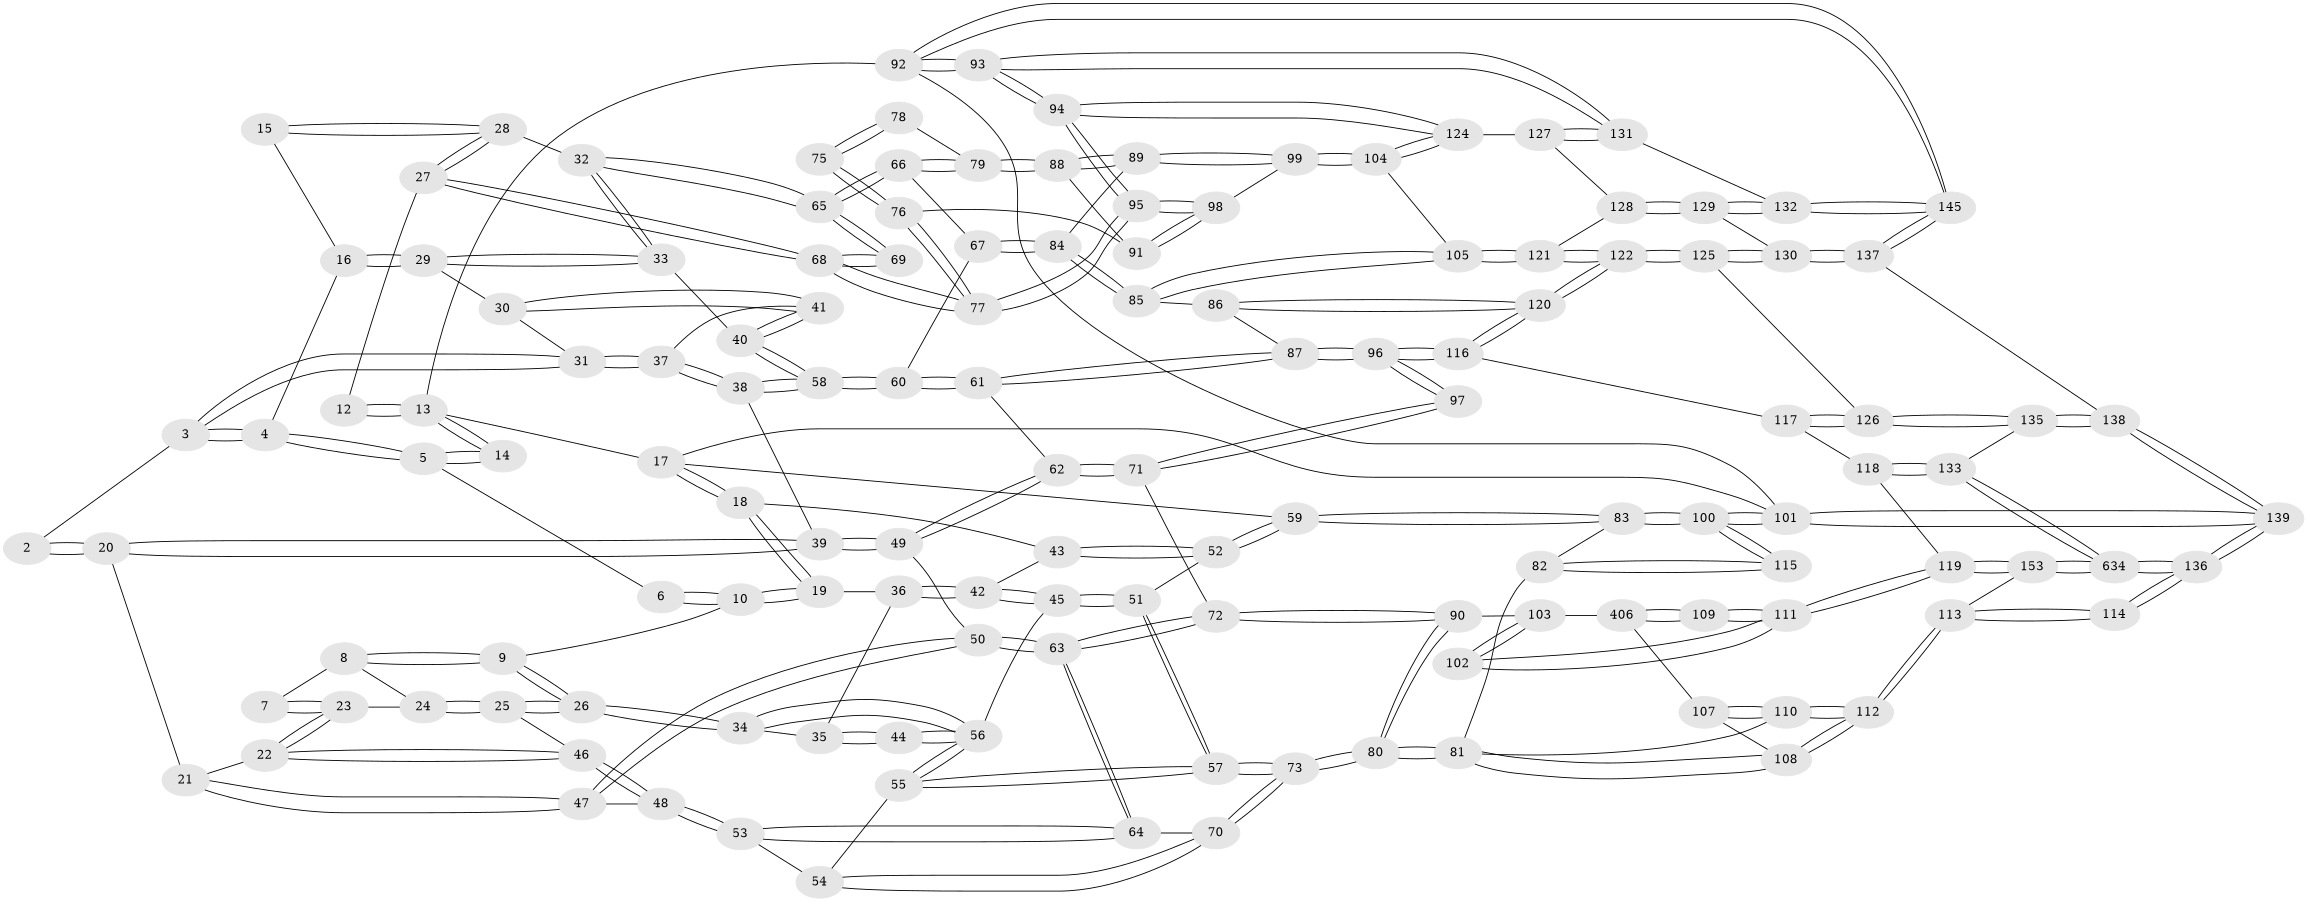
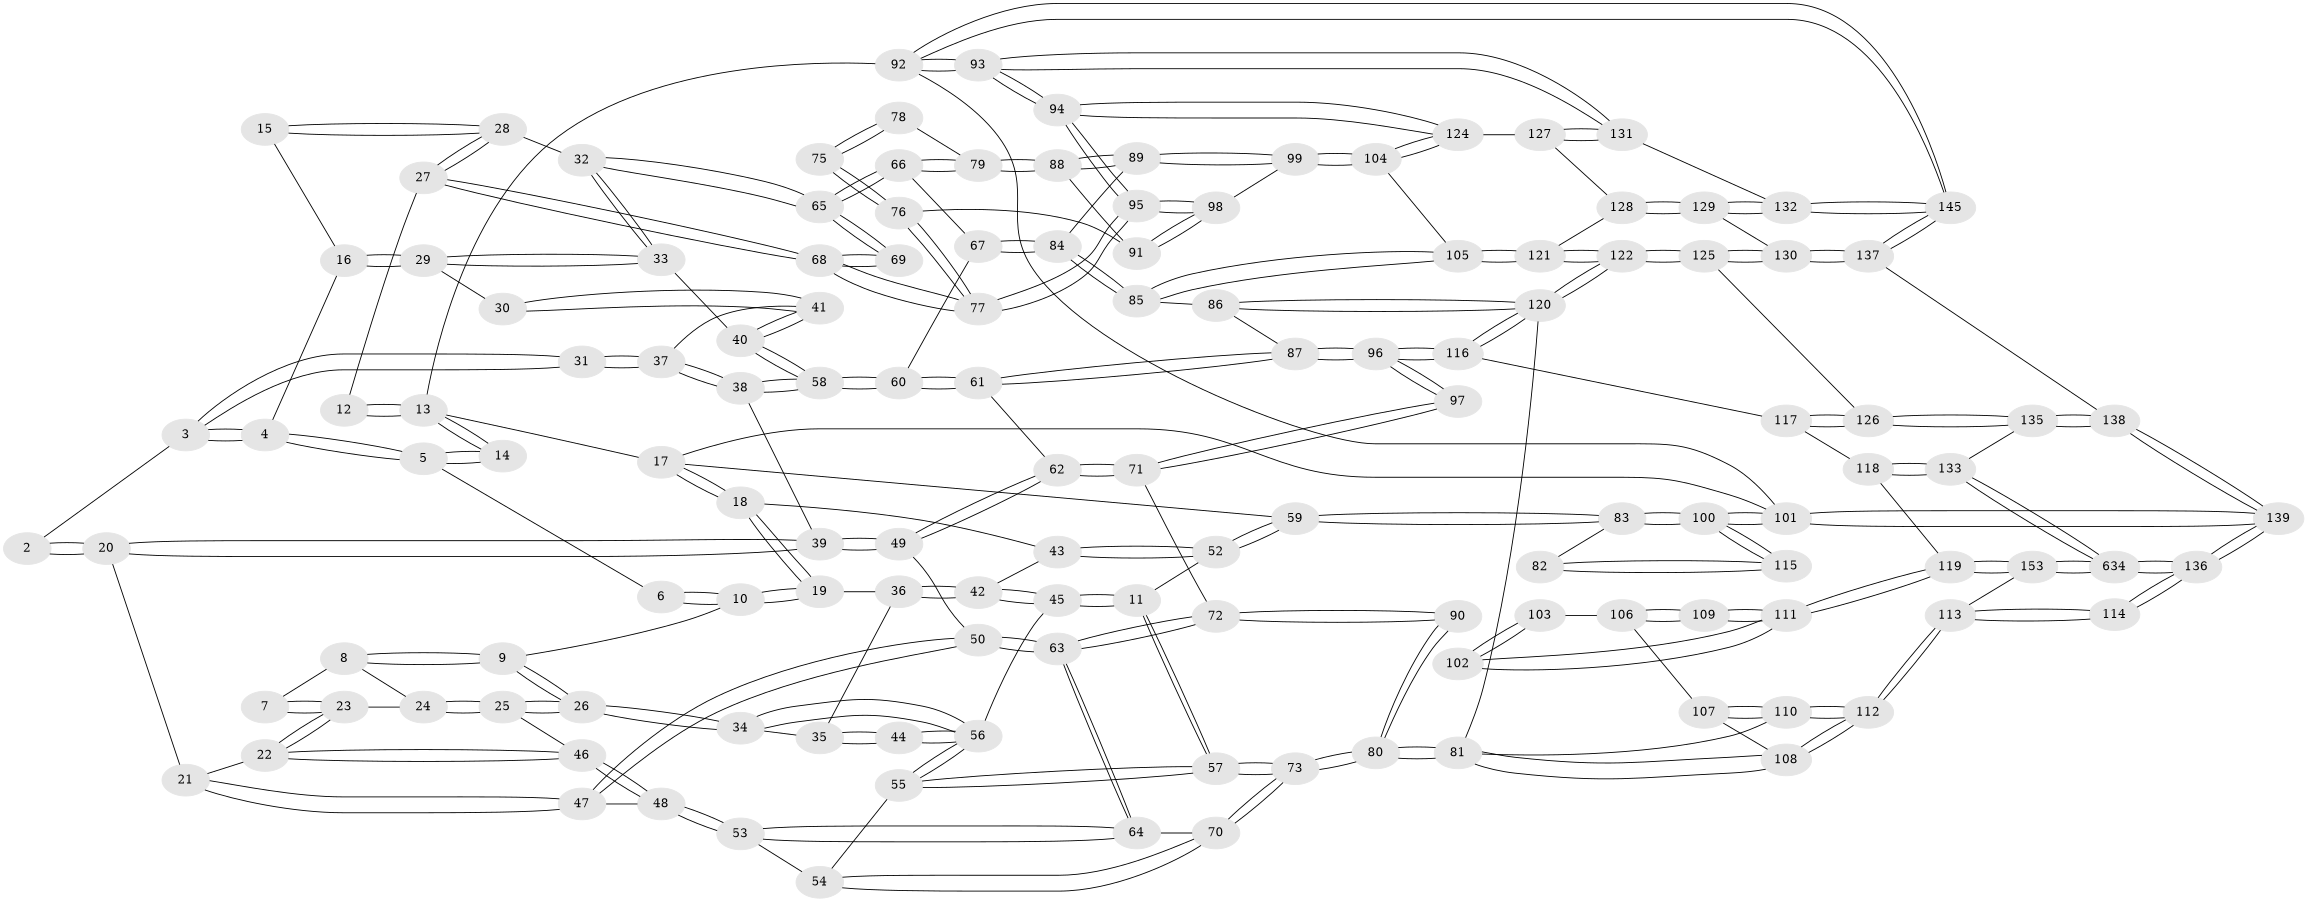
(542, 335) -> none
(1137, 601) -> (1137, 601)
(1497, 616) -> none
(1622, 616) -> (1622, 616)
(1486, 677) -> (1514, 532)
